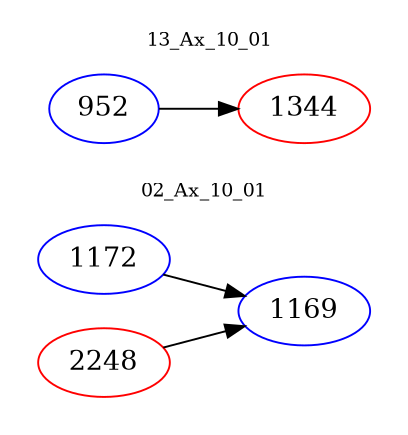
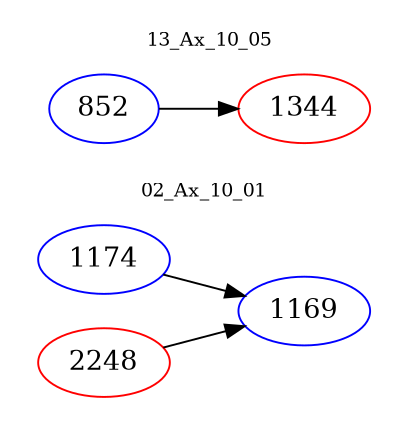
(210, 41) -> (210, 41)
(104, 109) -> (104, 109)
(104, 260) -> (104, 260)
